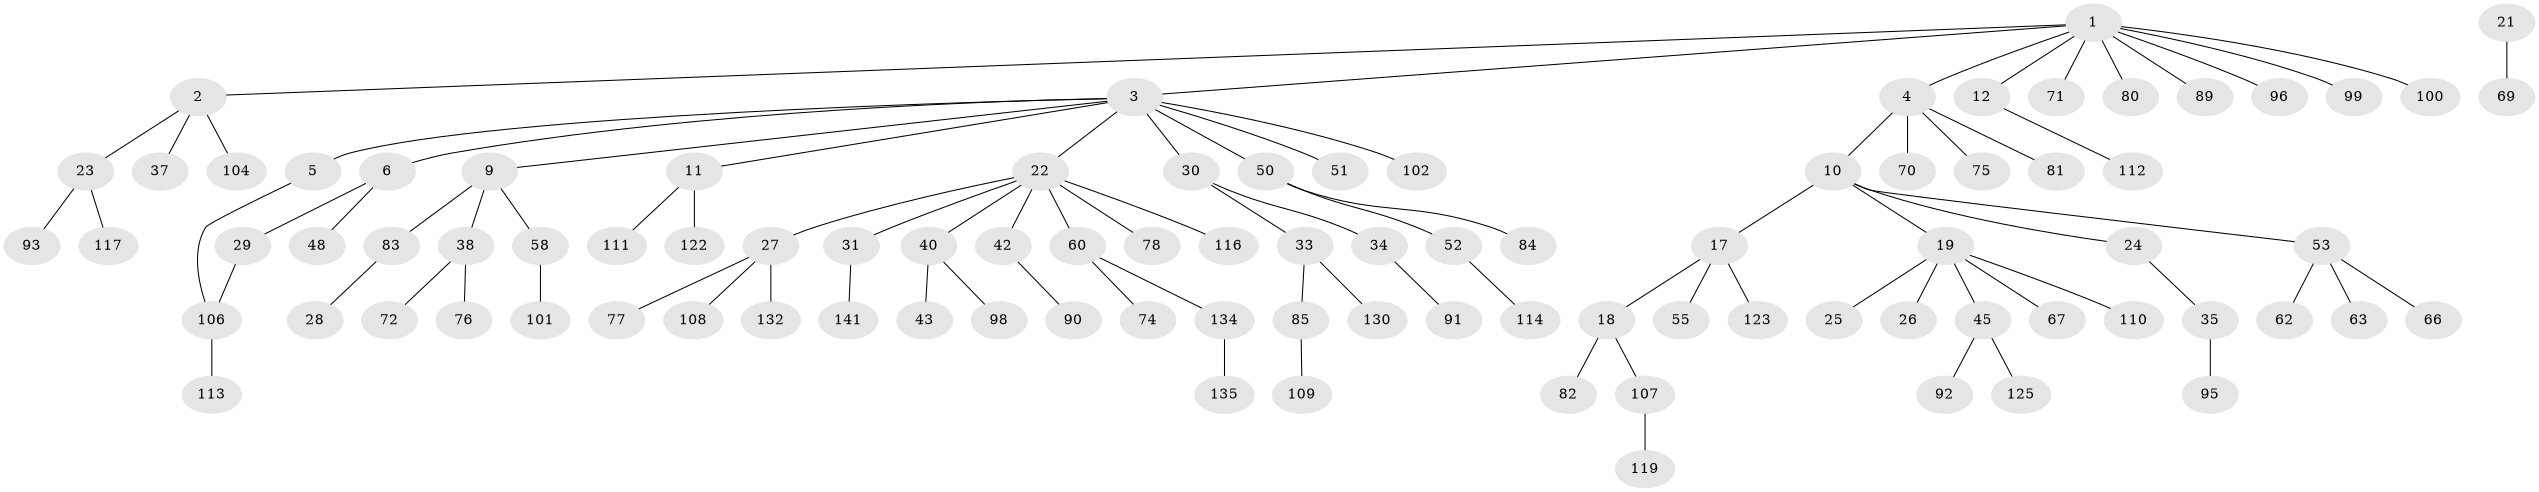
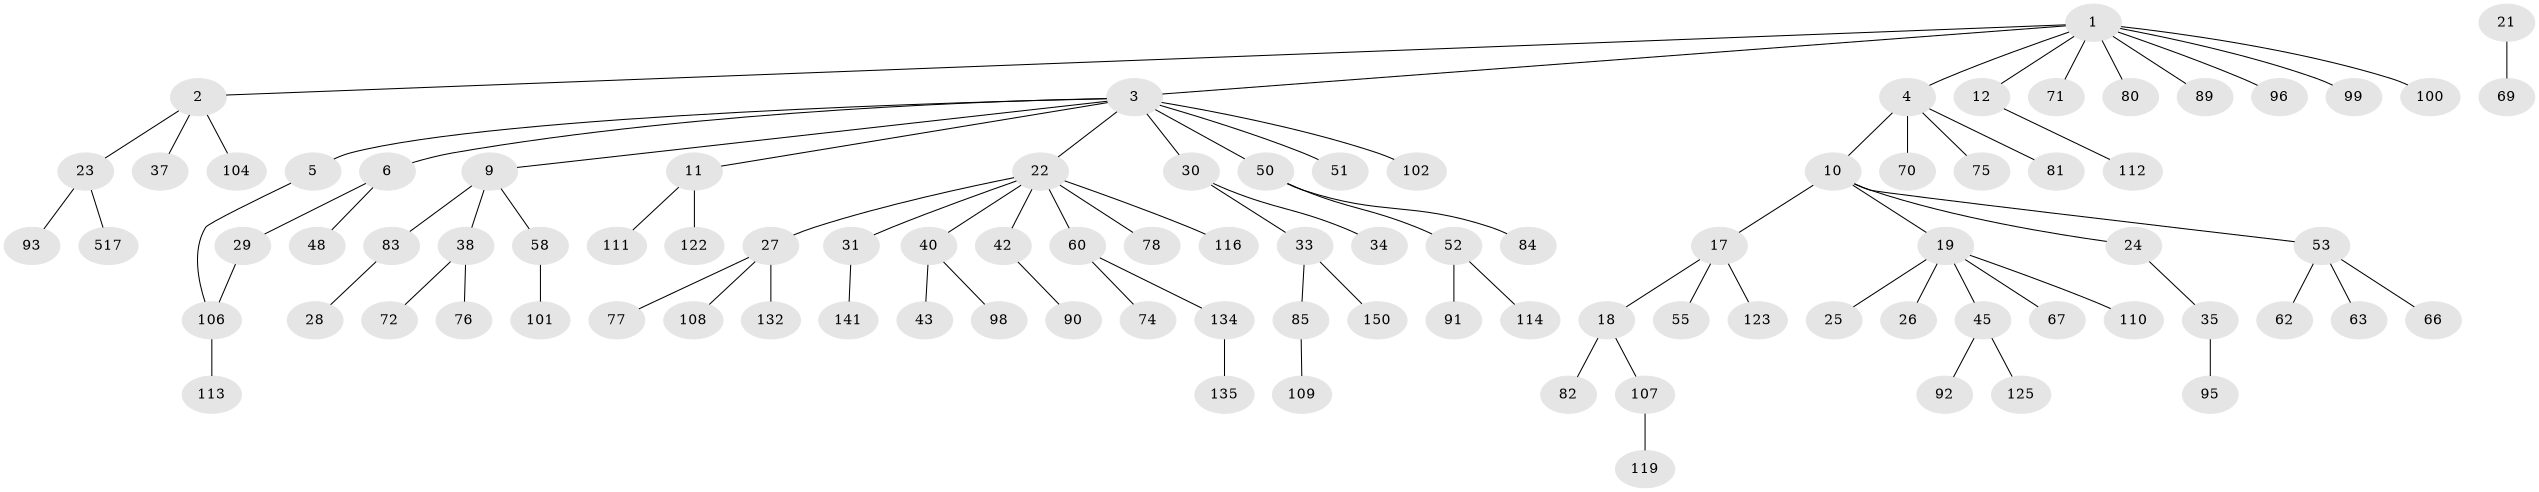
(109, 246) -> (109, 246)
(1417, 283) -> (1454, 283)
(1377, 320) -> (1377, 320)
